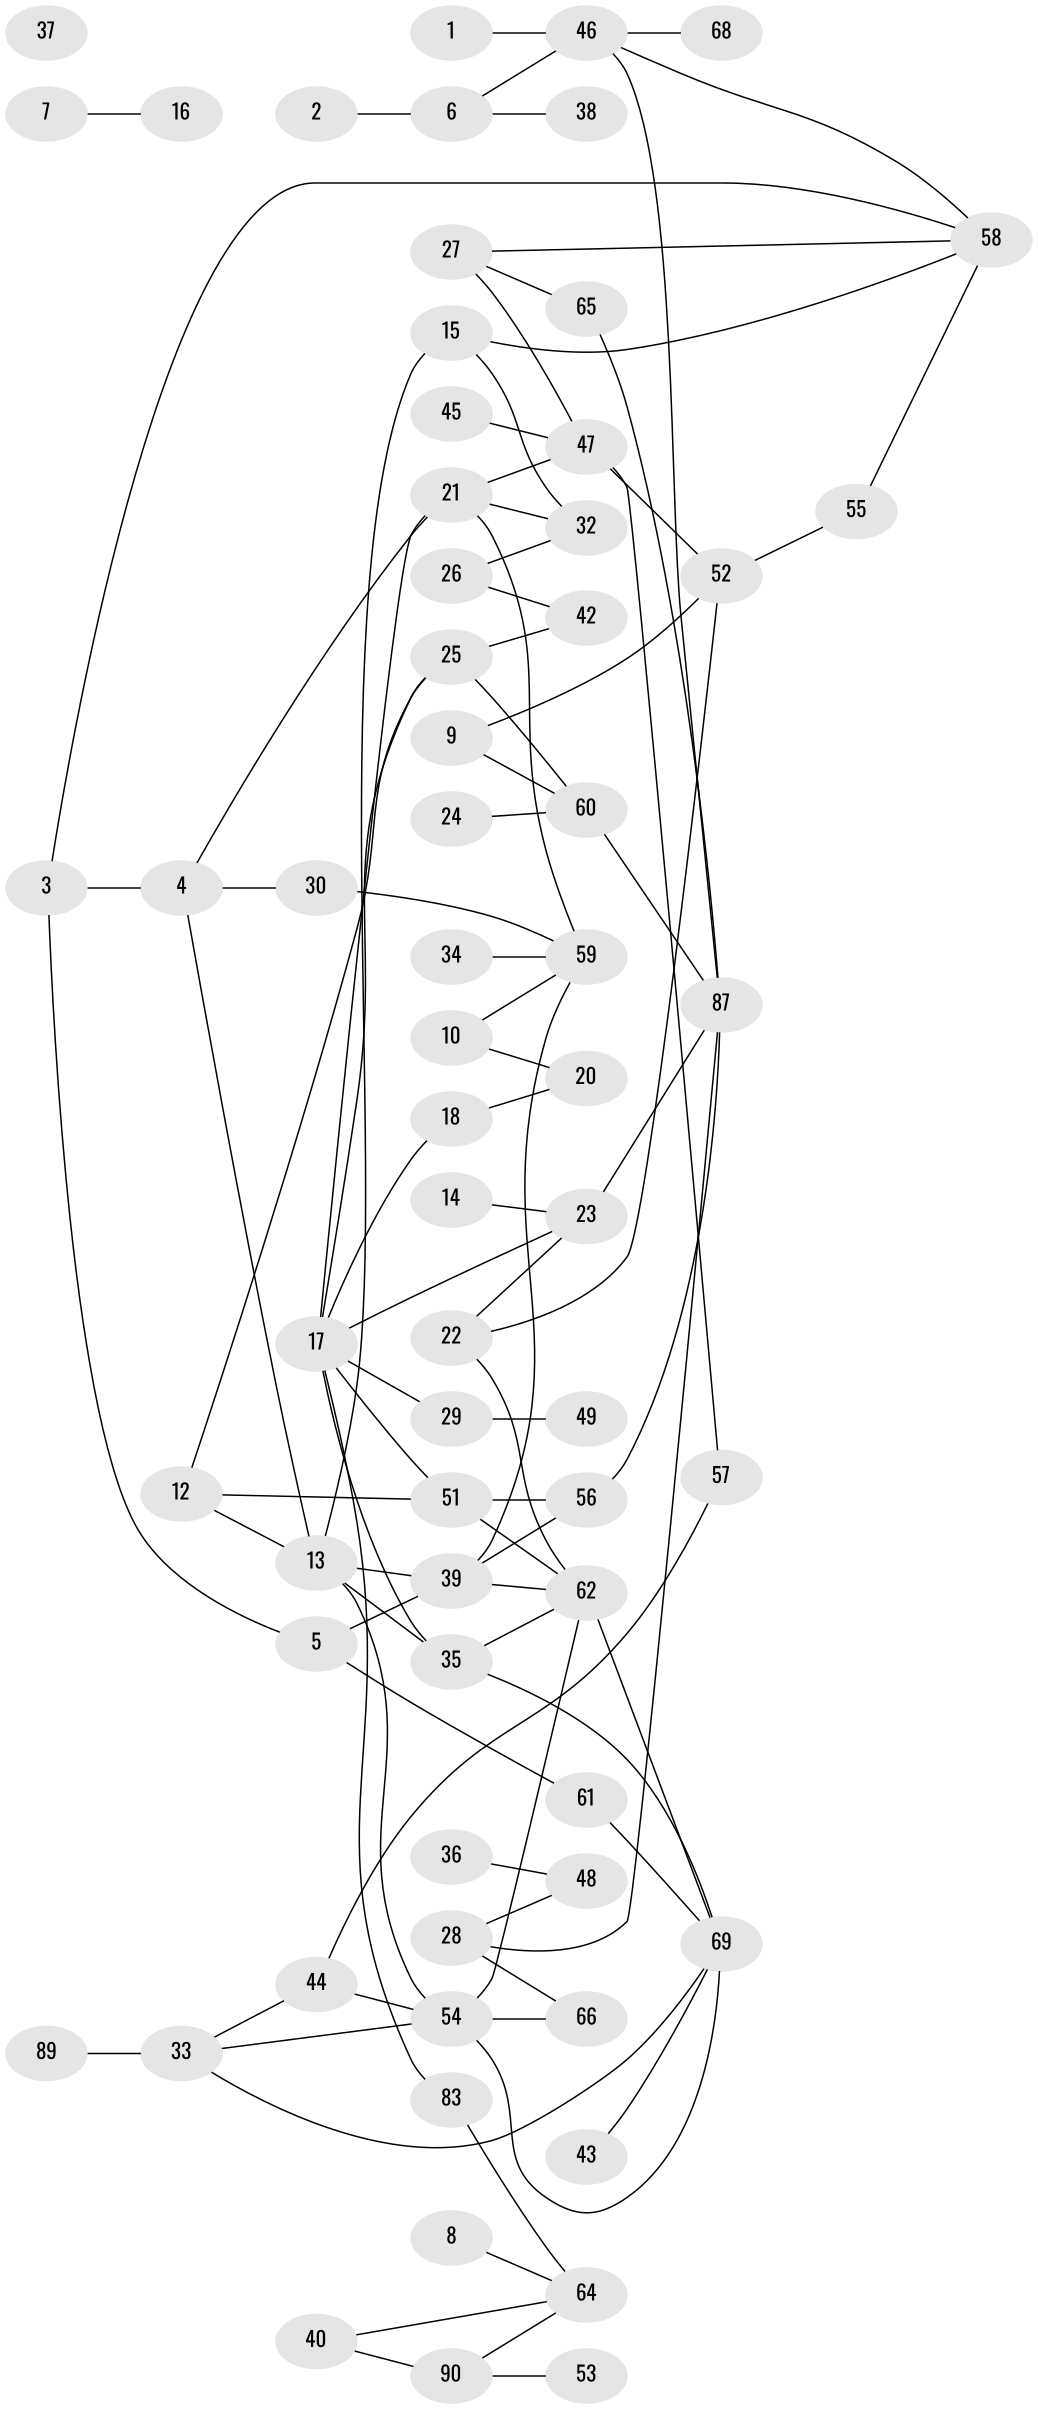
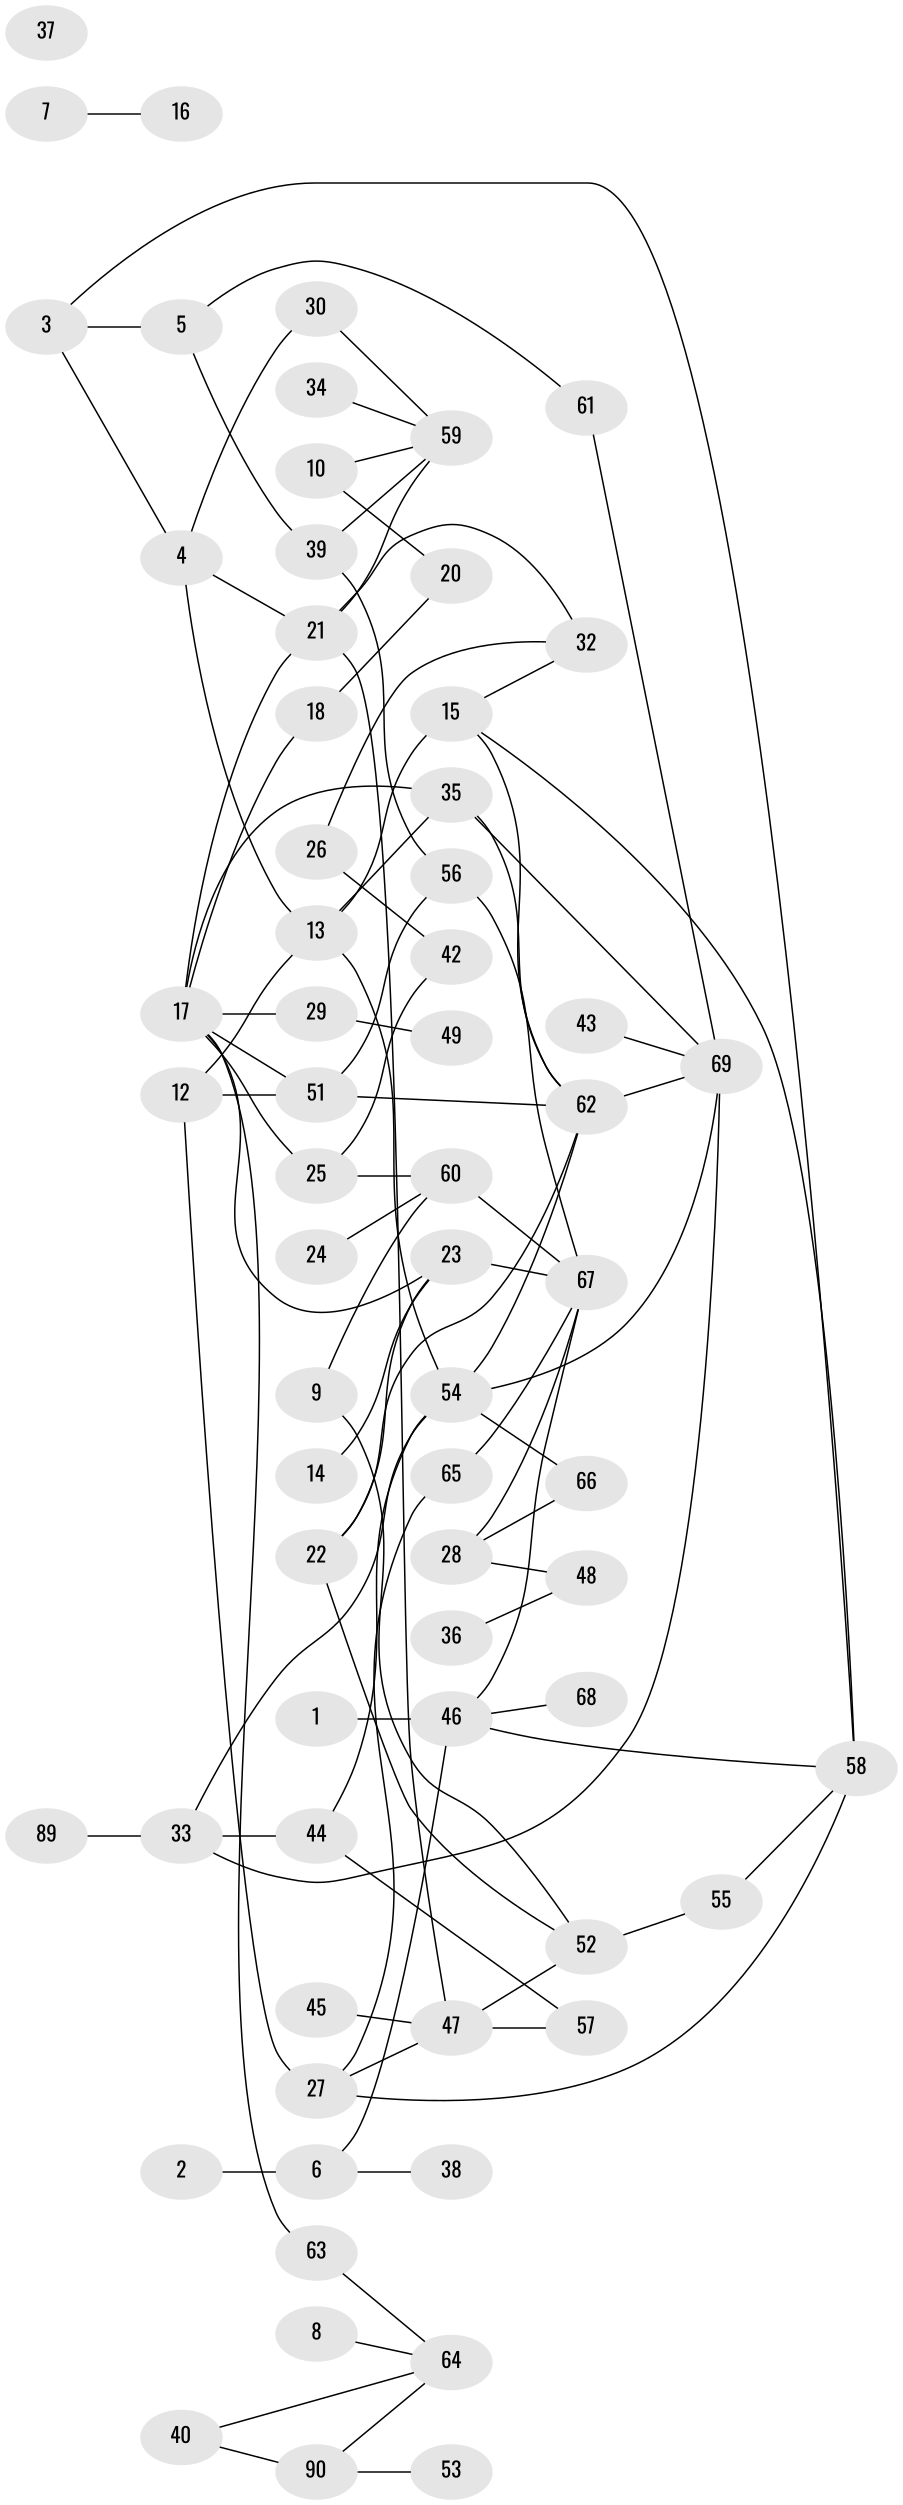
(722, 1005) -> (586, 1282)
(316, 1073) -> (218, 1600)
(375, 1571) -> none
(519, 1587) -> (520, 883)
(452, 2100) -> (316, 2253)
